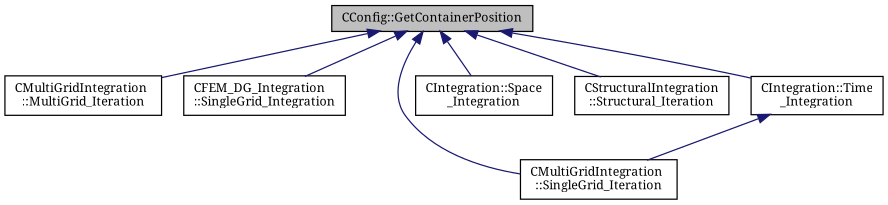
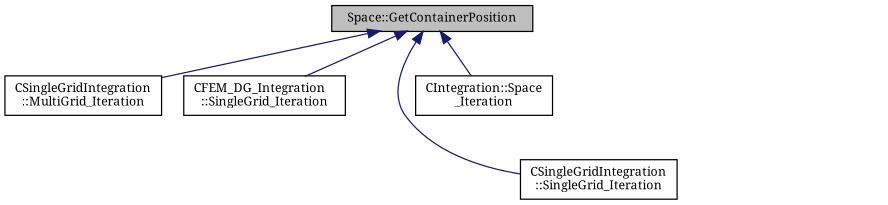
(432, 18) -> (432, 18)
(83, 96) -> (83, 96)
(265, 96) -> (265, 96)
(484, 96) -> (484, 96)
(652, 96) -> none
(817, 96) -> none
(599, 179) -> (599, 179)
